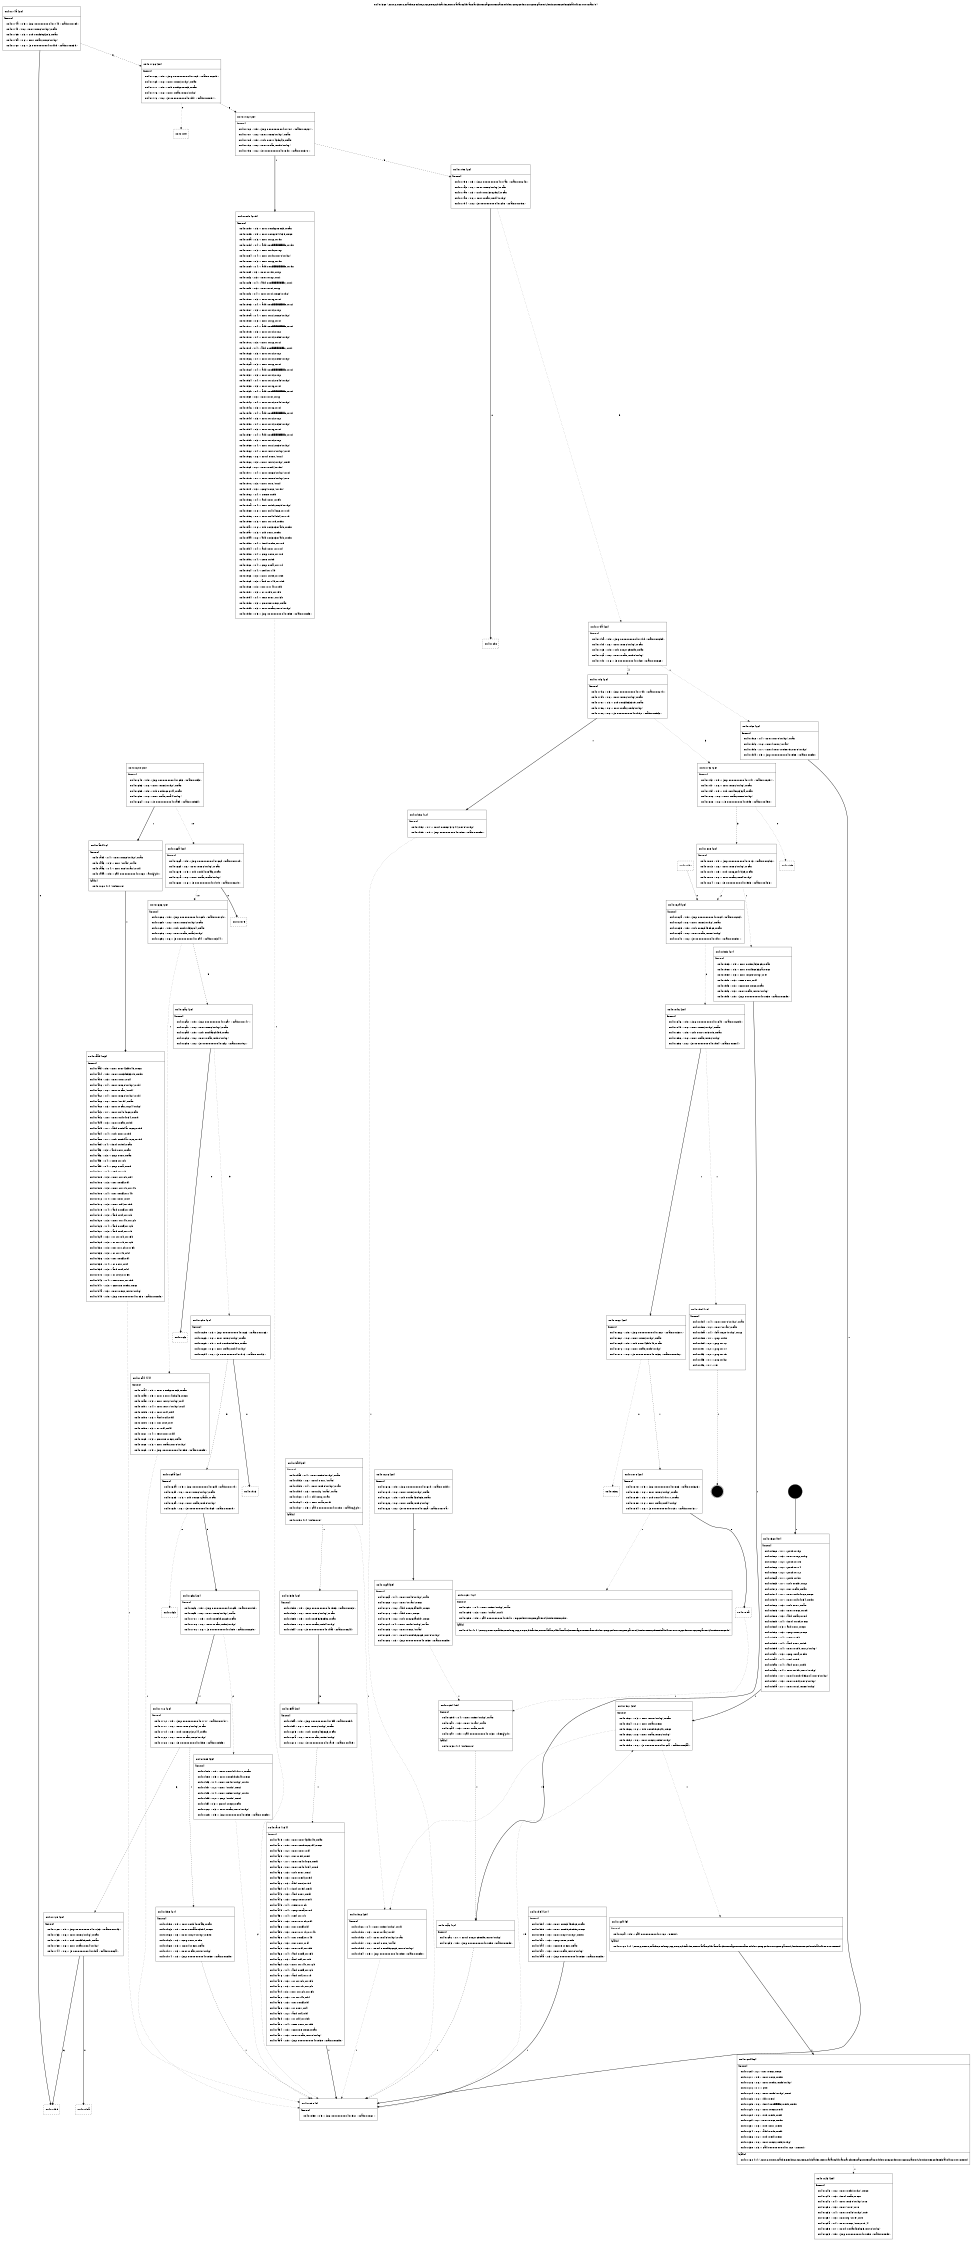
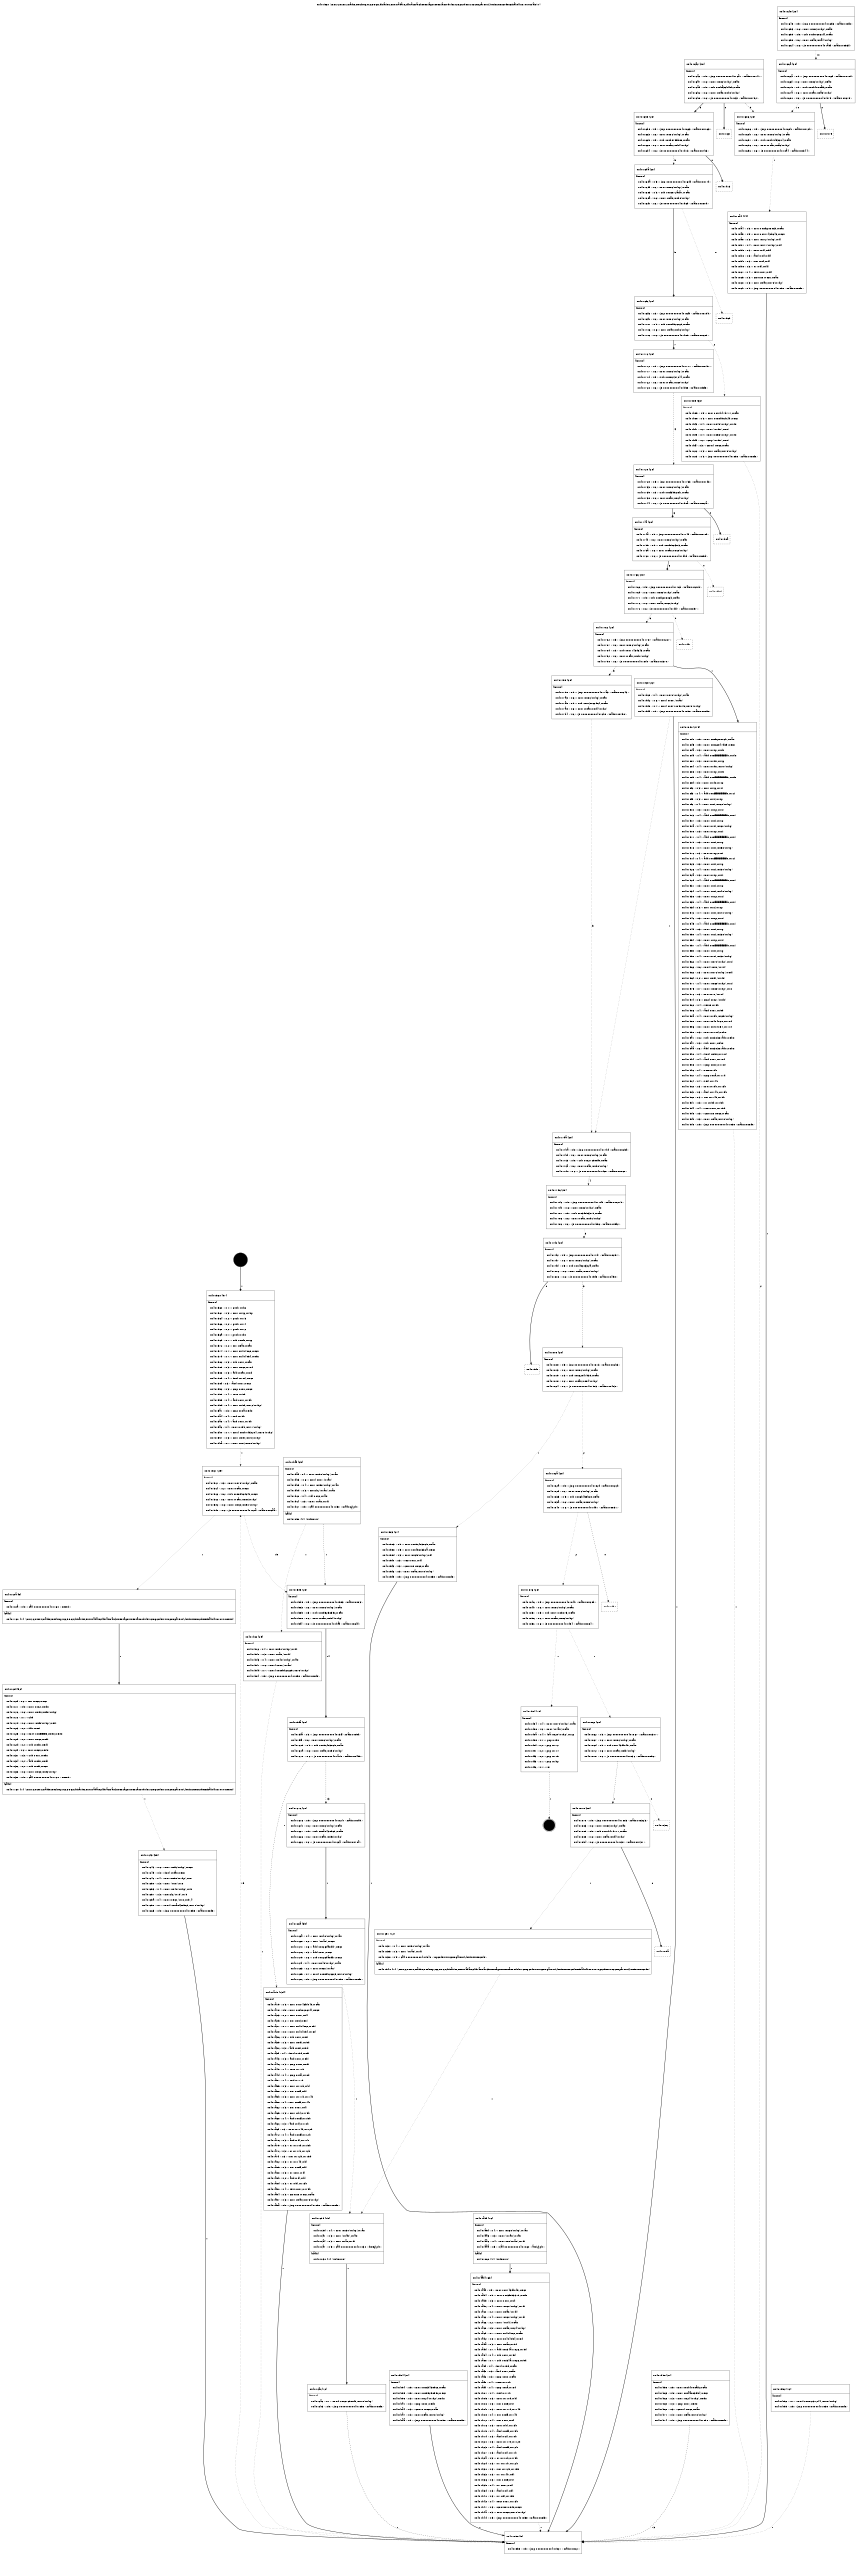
(110, 54) -> (668, 564)
(491, 644) -> none
(705, 693) -> (633, 924)
(532, 764) -> none
(147, 823) -> none
(773, 832) -> (531, 1320)
(692, 884) -> (598, 1556)
(200, 973) -> (749, 107)
(39, 1077) -> (707, 572)
(222, 1181) -> (699, 107)
(676, 1181) -> (589, 1672)
(757, 1561) -> (376, 2135)
(662, 1695) -> (431, 2093)
(320, 1696) -> (328, 1656)
(730, 1709) -> (241, 1456)
none -> (326, 1781)
(491, 1812) -> (258, 1557)
(190, 1826) -> none
(146, 1832) -> (766, 1498)
(475, 1835) -> (347, 2323)
(66, 2029) -> (673, 512)
(246, 2050) -> (653, 2527)
none -> (206, 2359)
